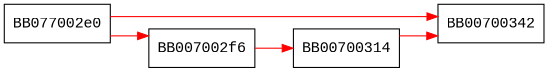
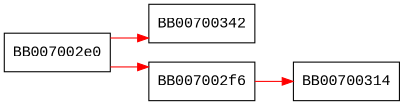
(57, 24) -> (57, 52)
(413, 36) -> none
